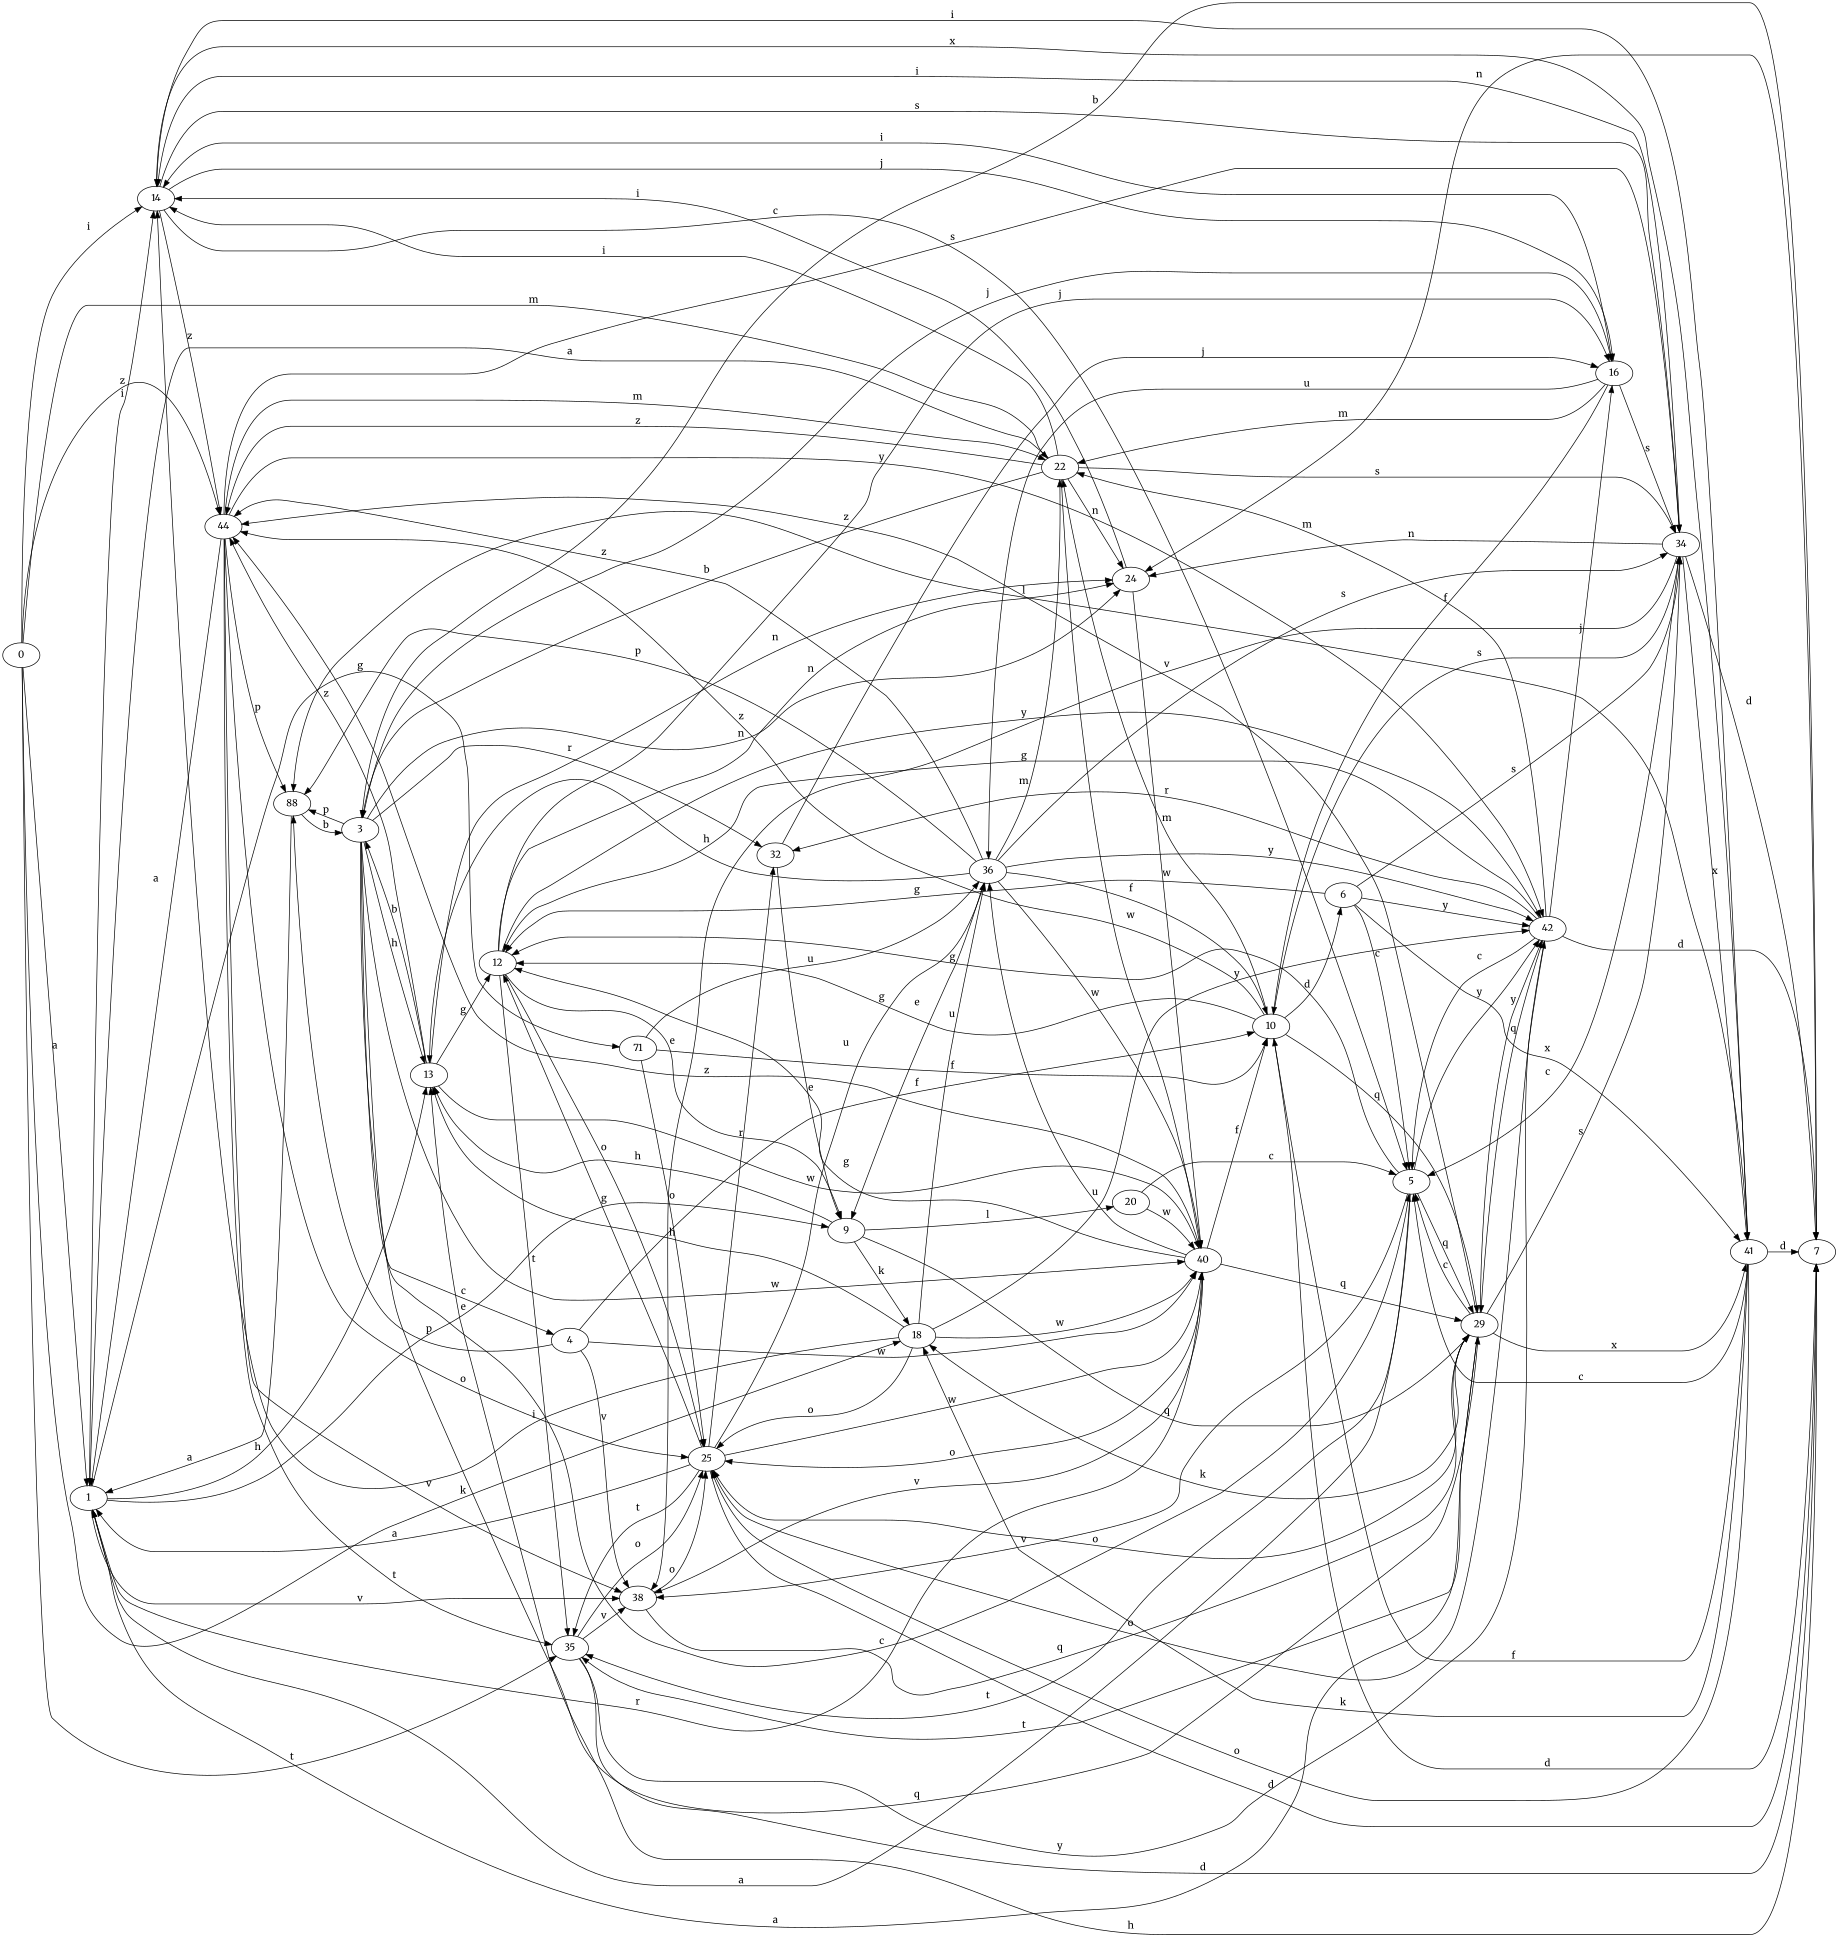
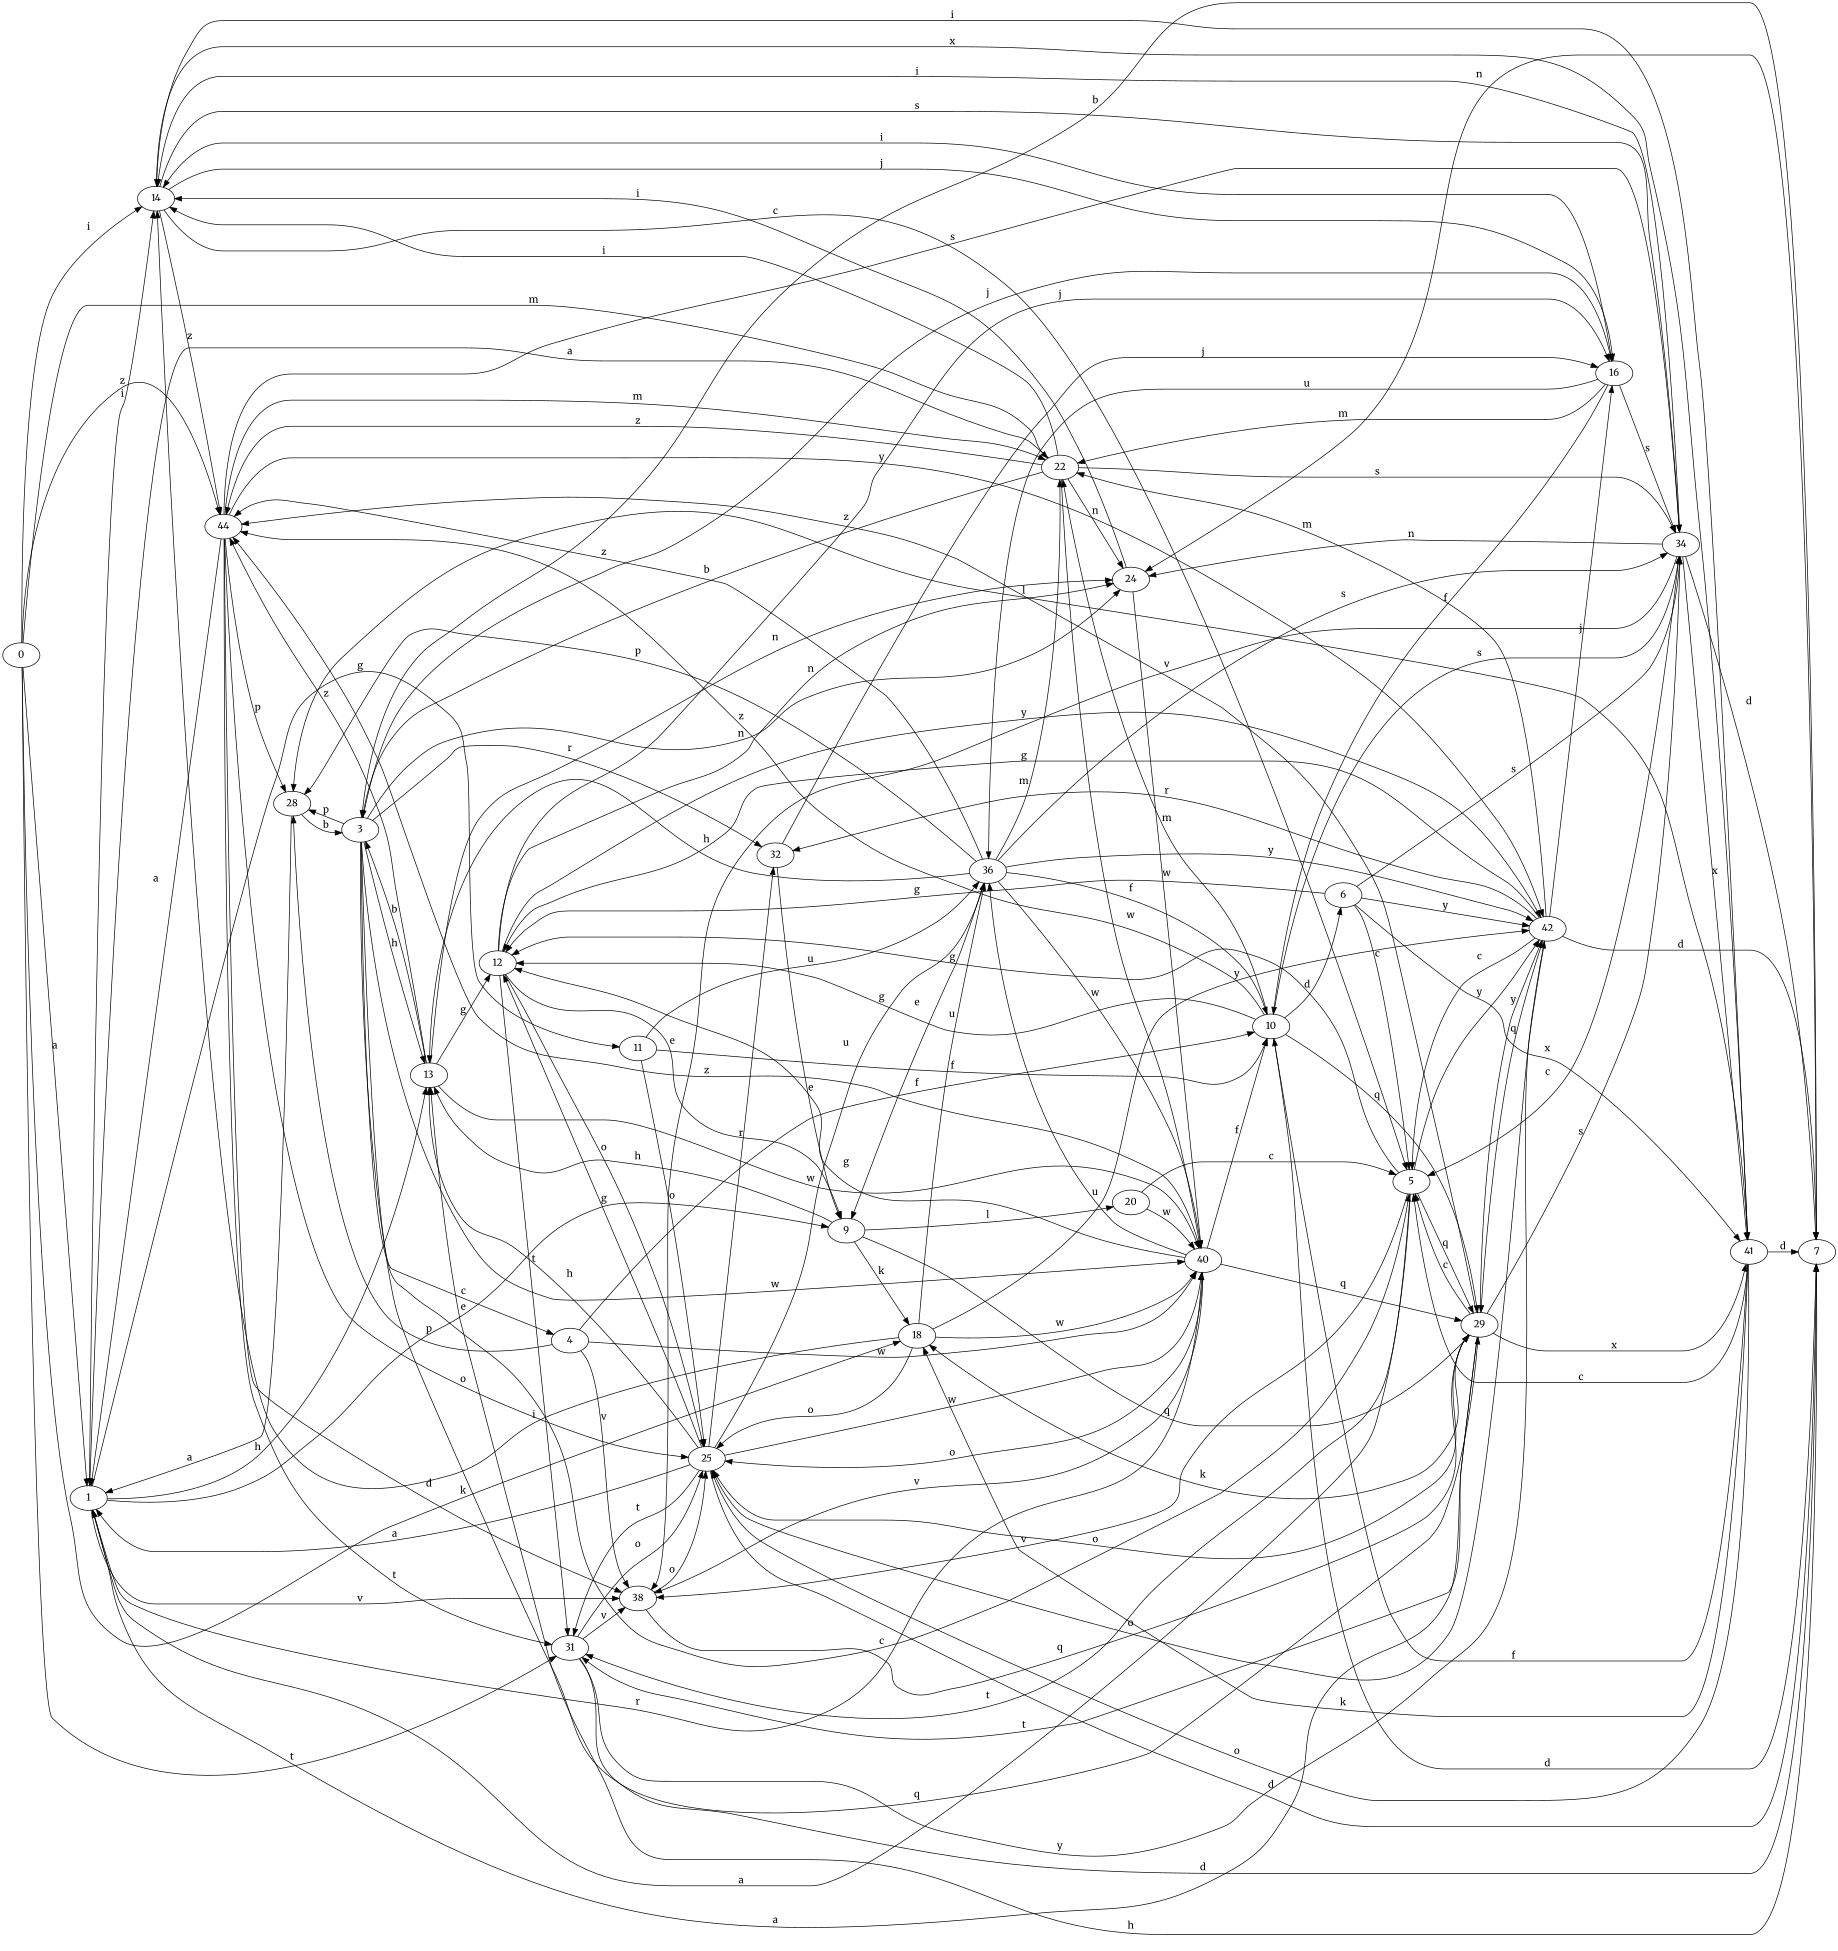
(292, 804) -> (292, 804)
(638, 1048) -> (638, 1048)
(650, 1234) -> (546, 1274)
(429, 1484) -> (429, 1484)
(570, 1648) -> (570, 1648)
